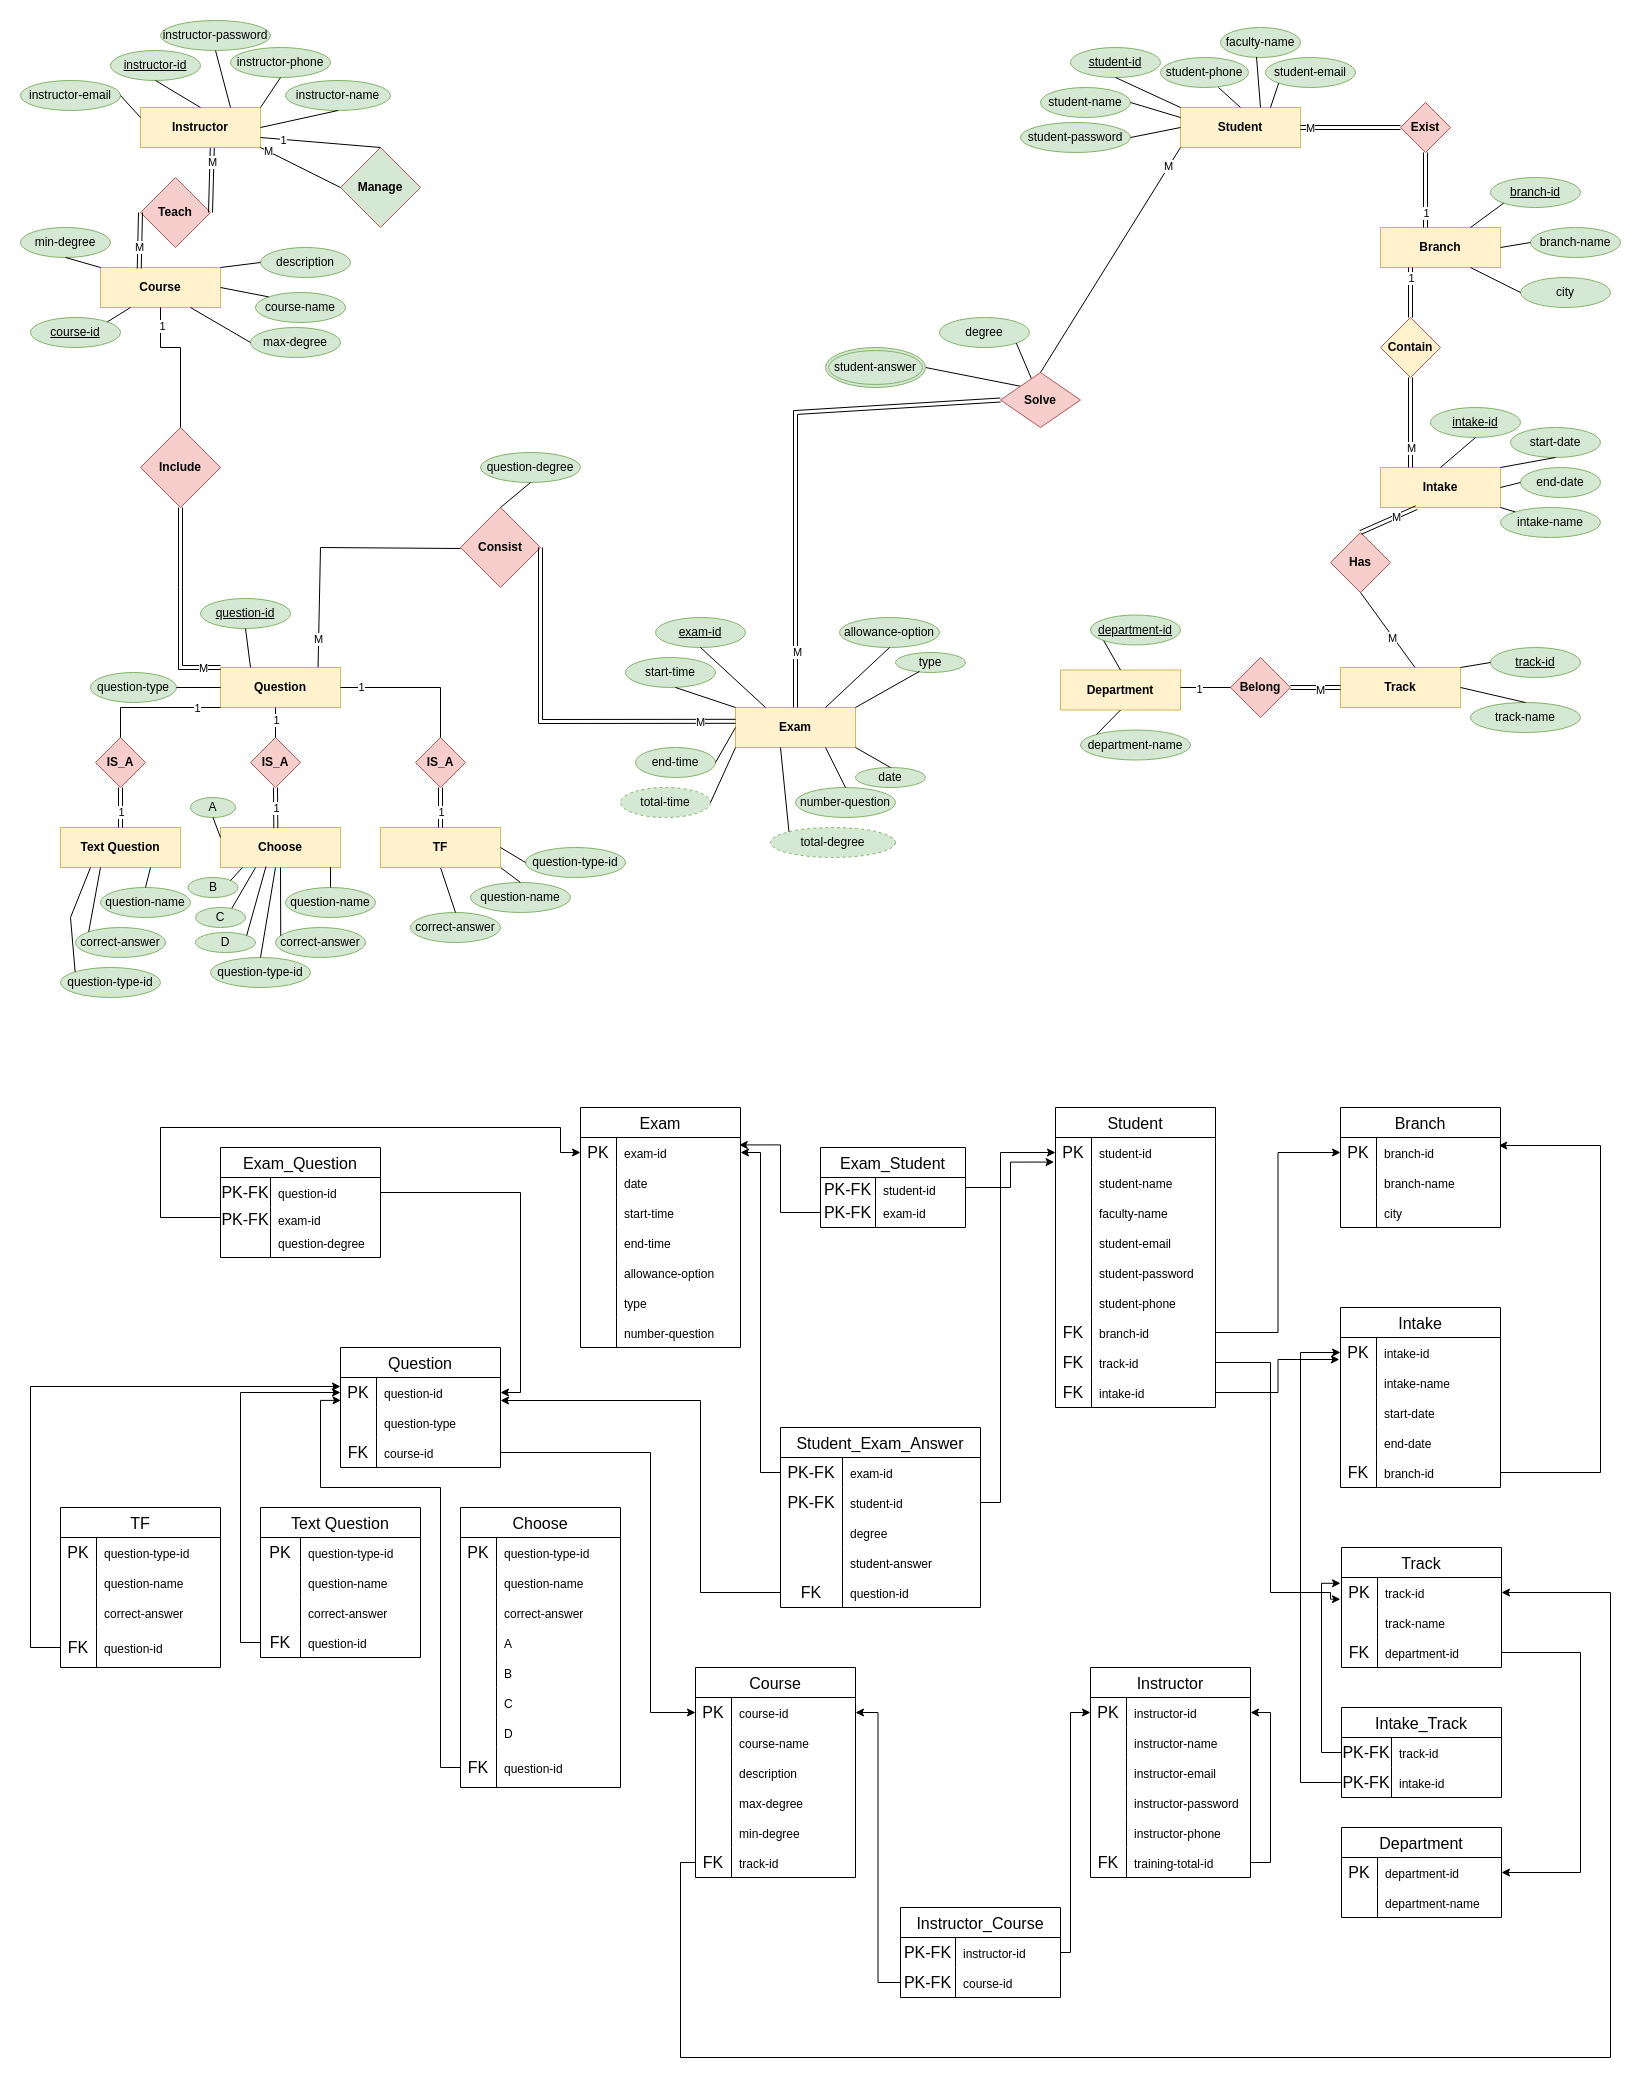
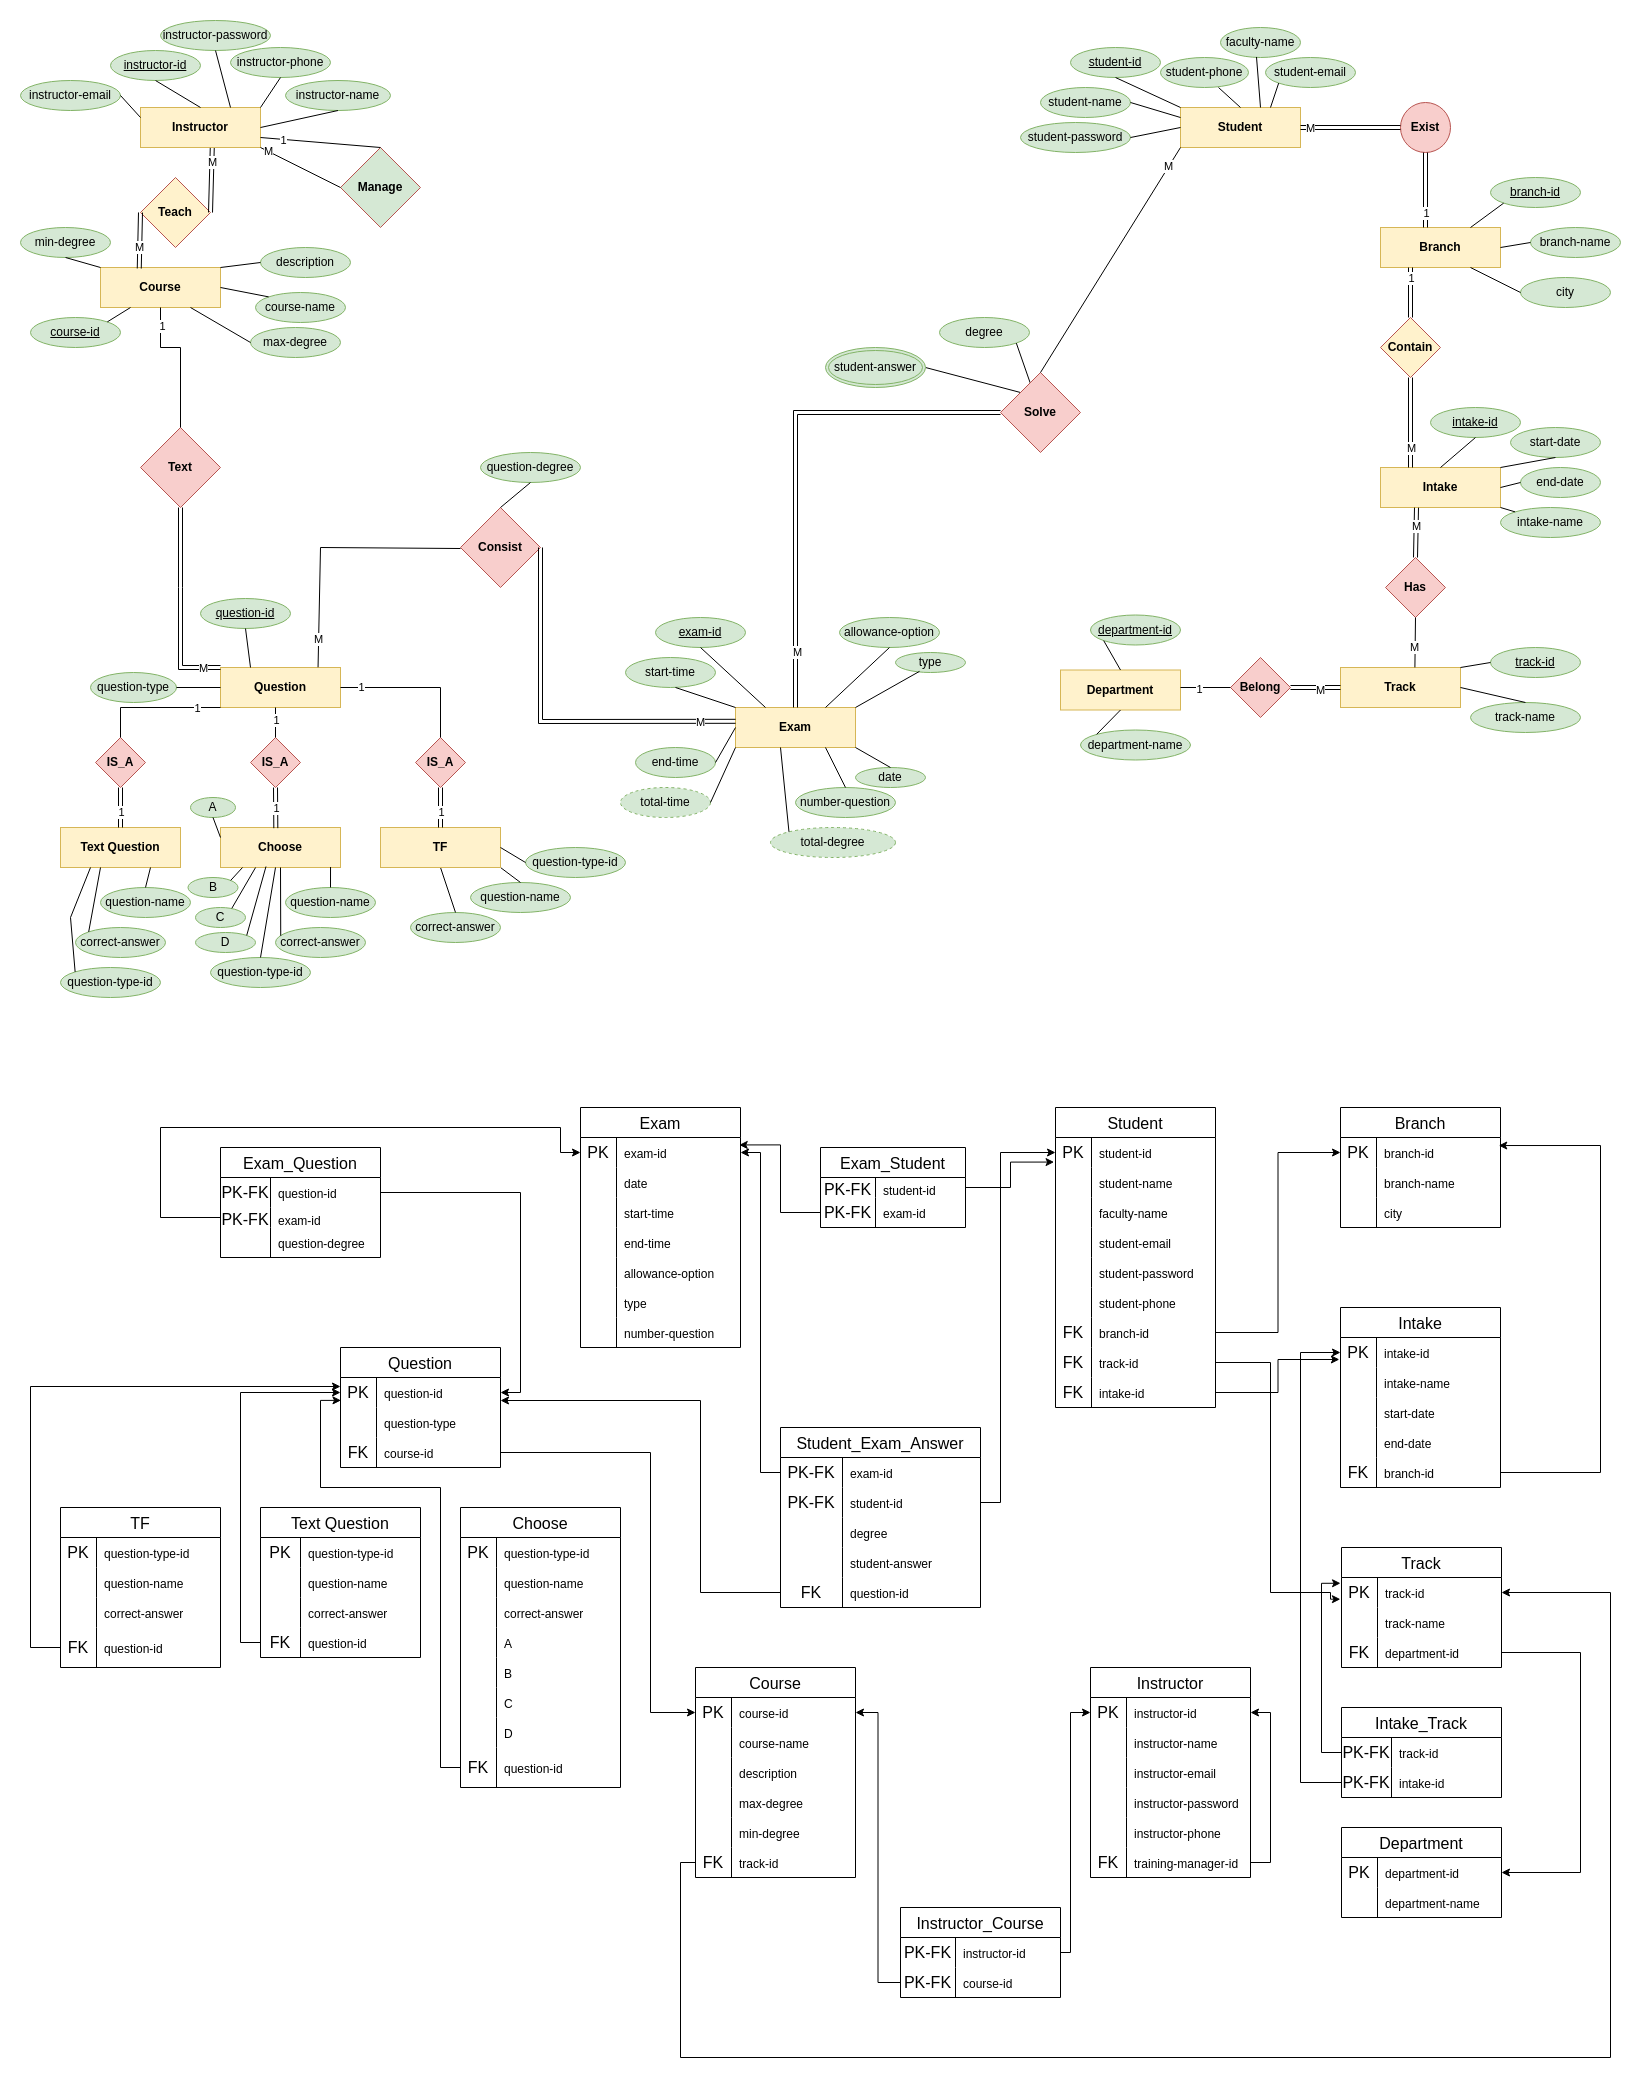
(1426, 128) -> (1426, 128)
(176, 213) -> (176, 213)
(1041, 400) -> (1041, 413)
(181, 468) -> (181, 468)
(1361, 563) -> (1416, 588)
(1193, 1863) -> (1193, 1863)
